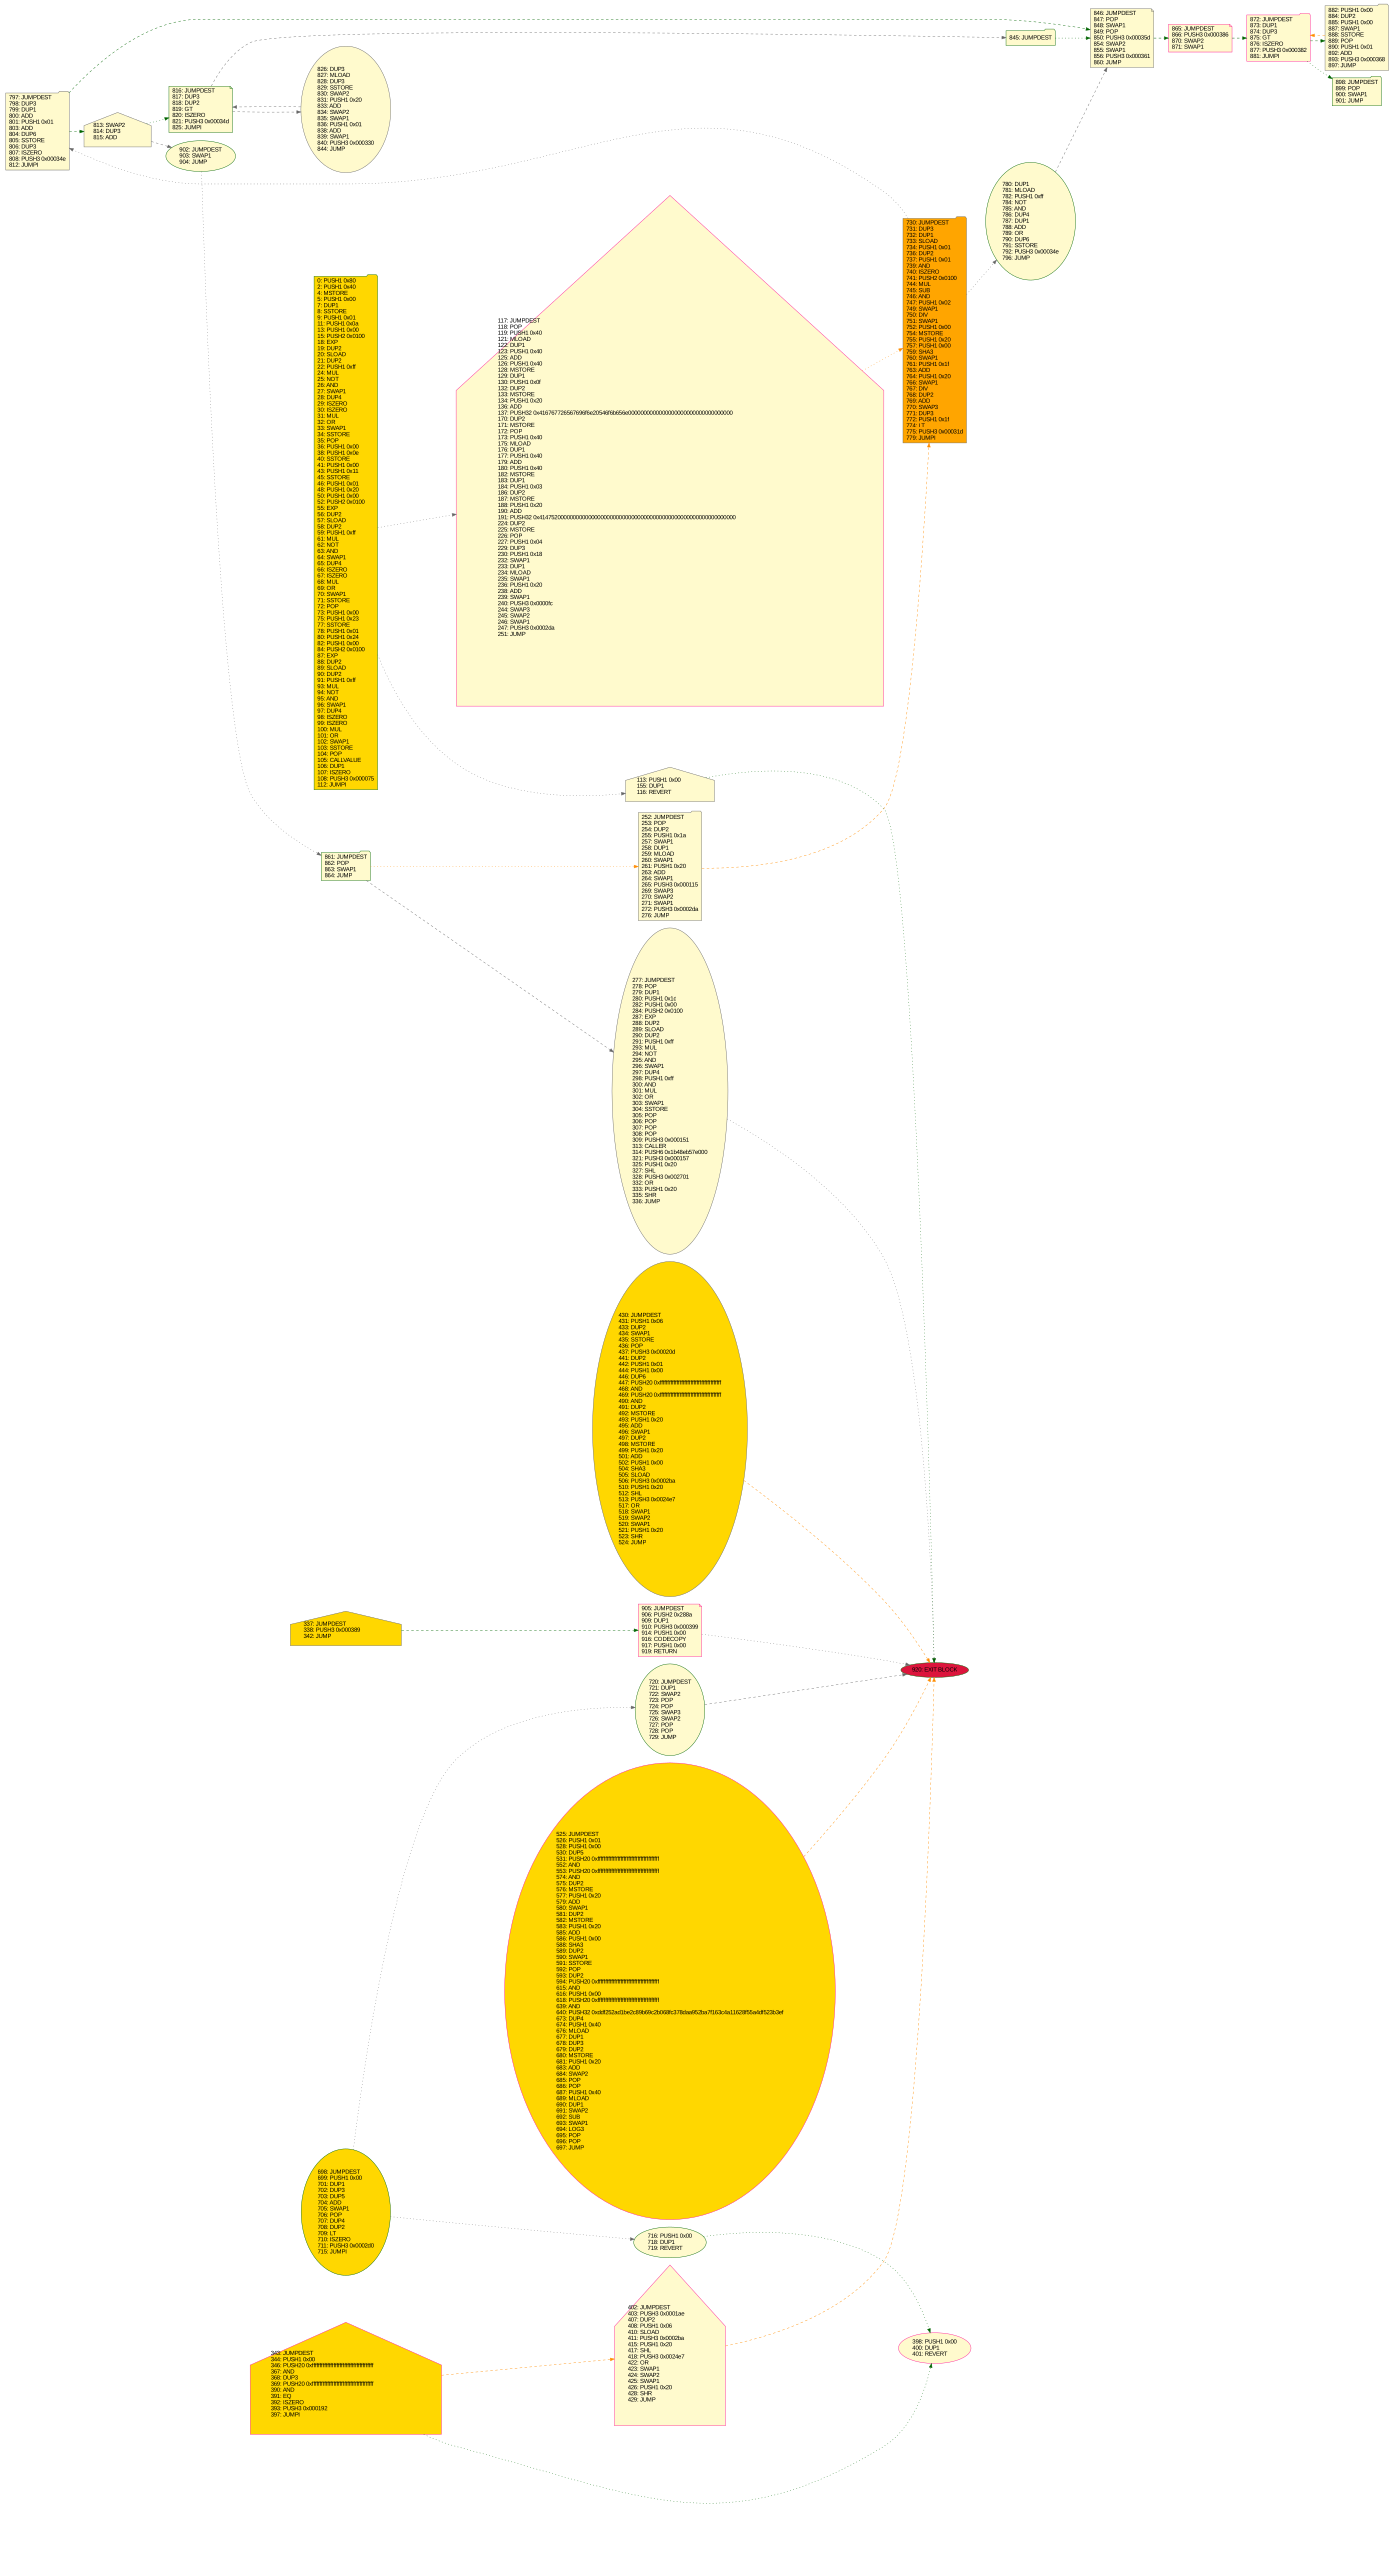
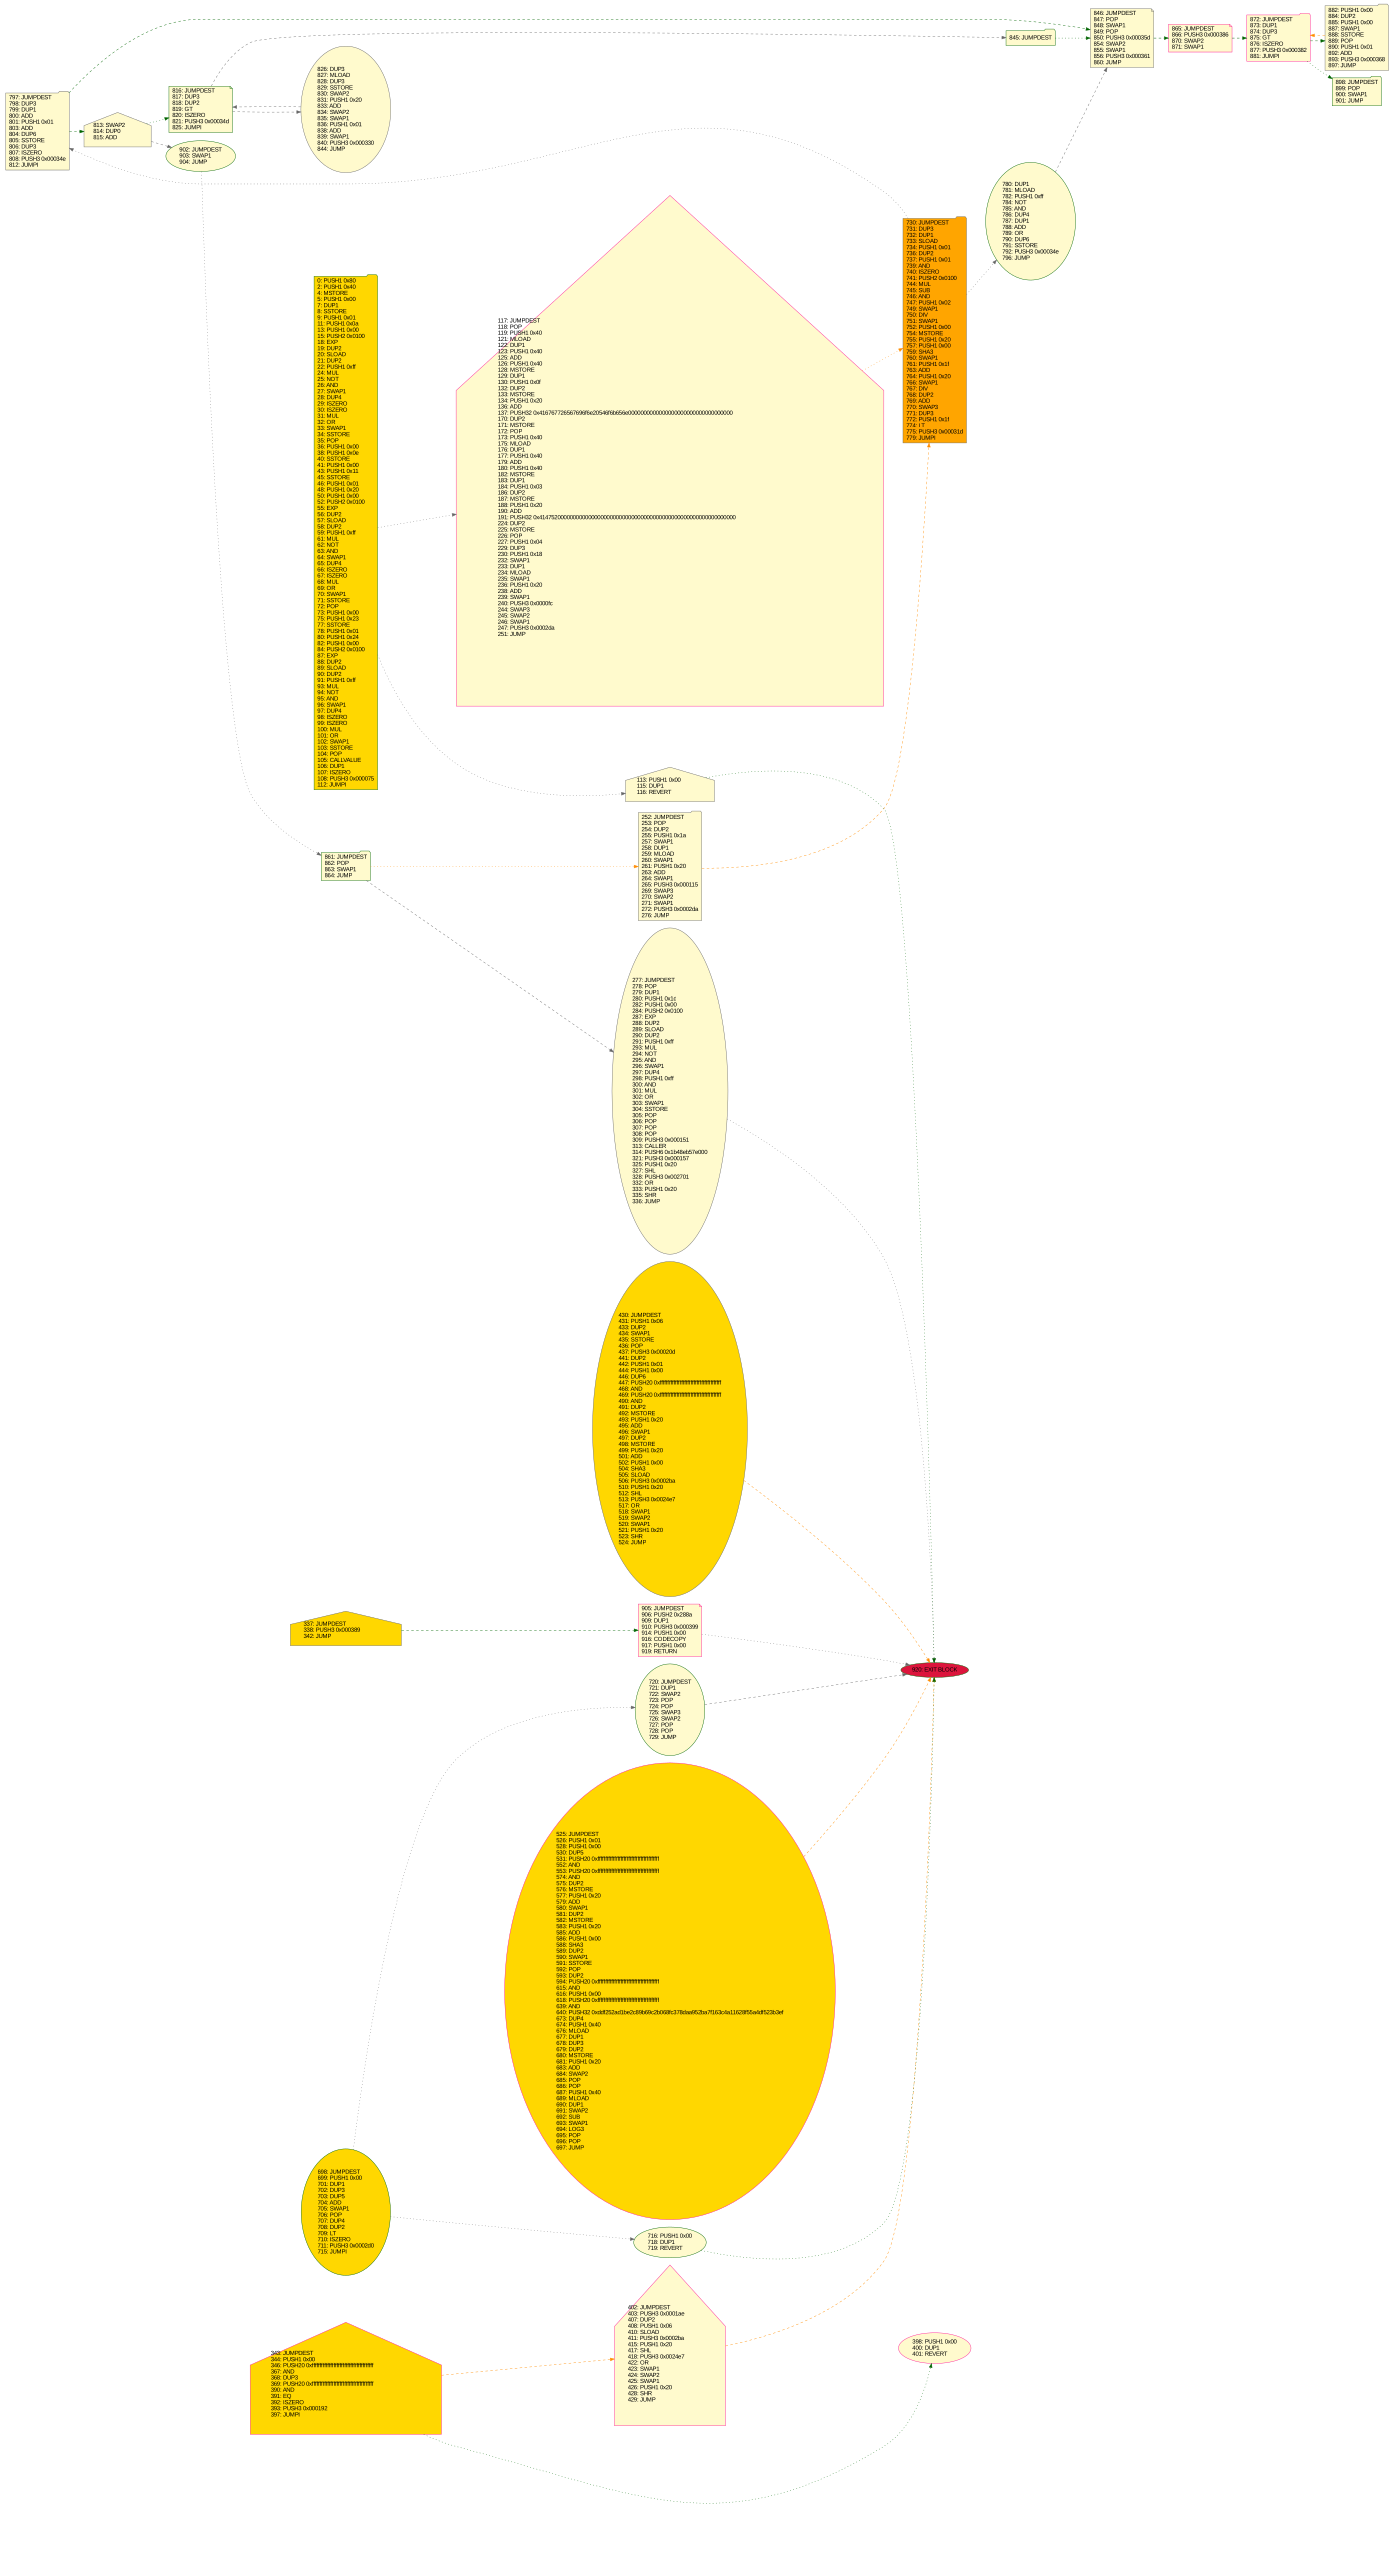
(118, 132) -> (118, 132)
(670, 786) -> (670, 786)
(837, 2241) -> (903, 2160)
